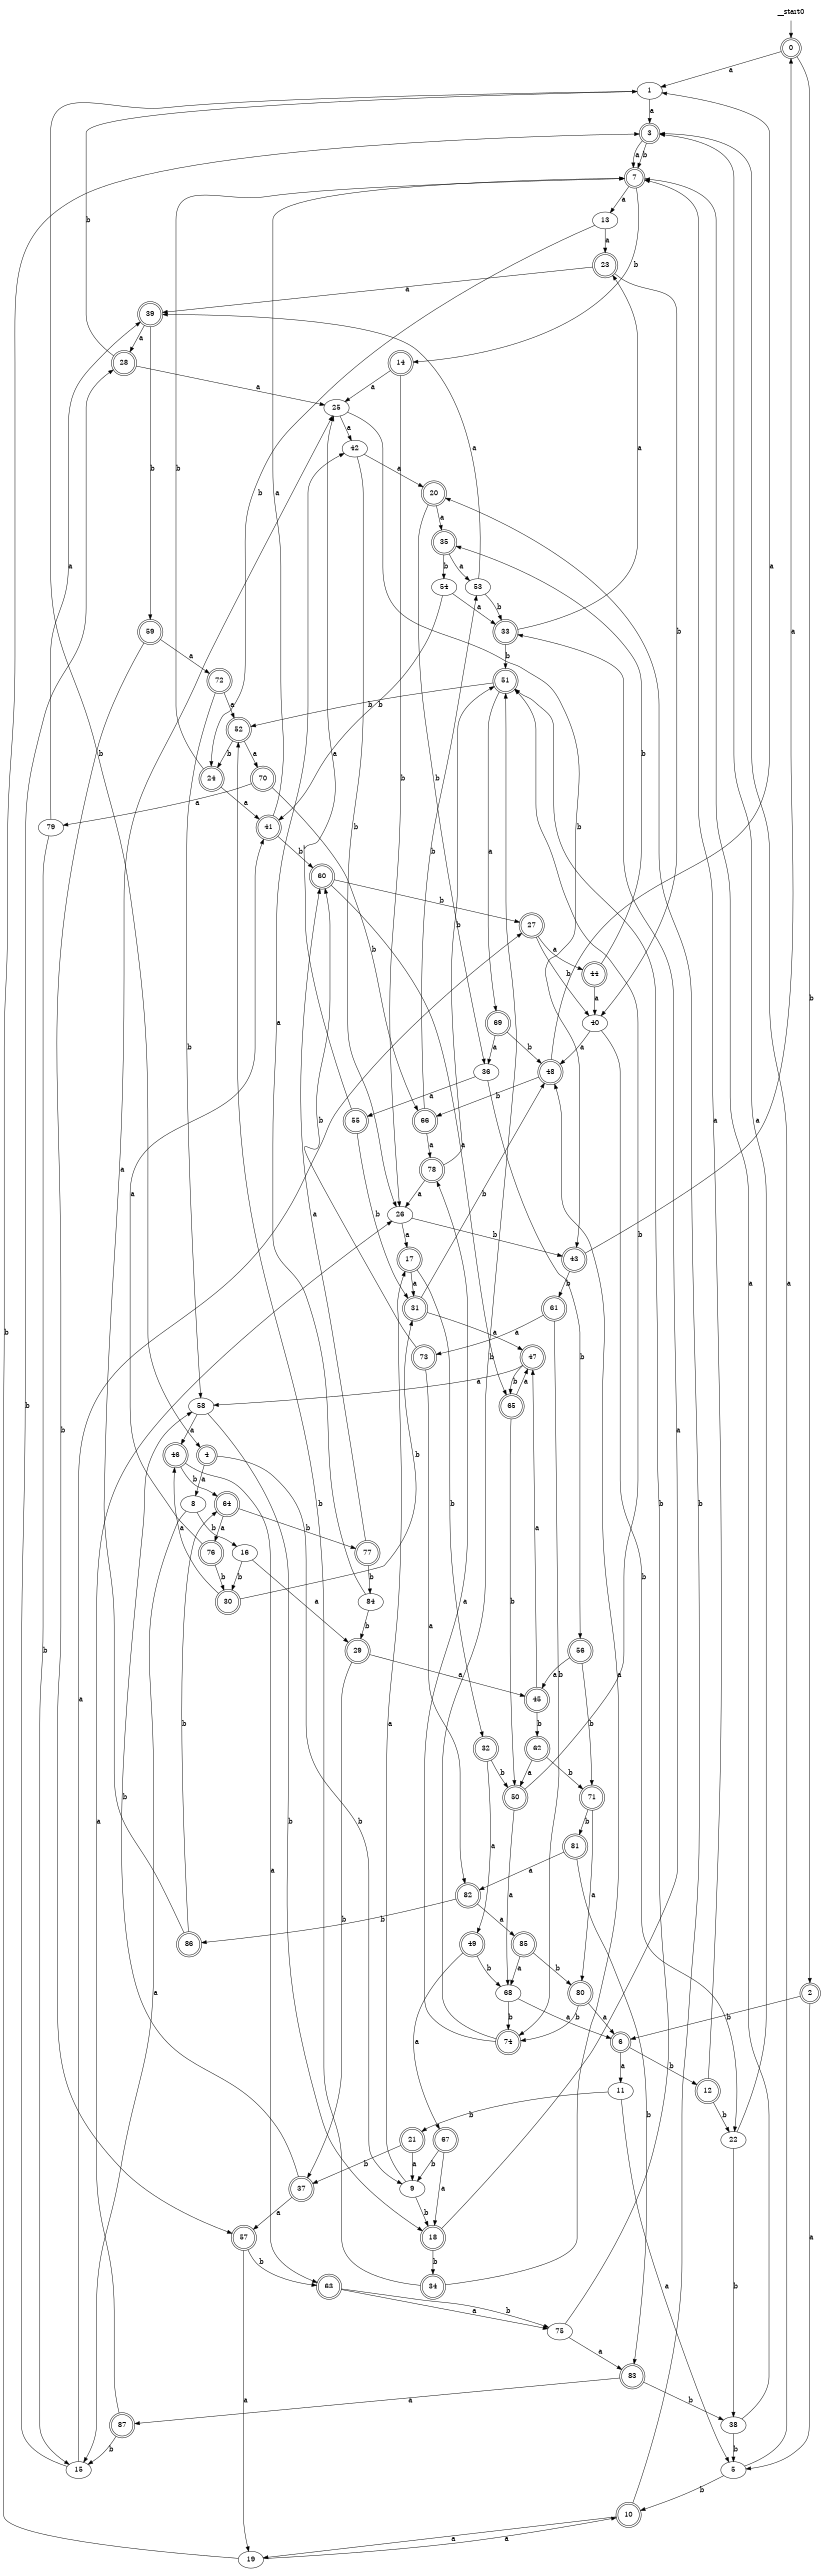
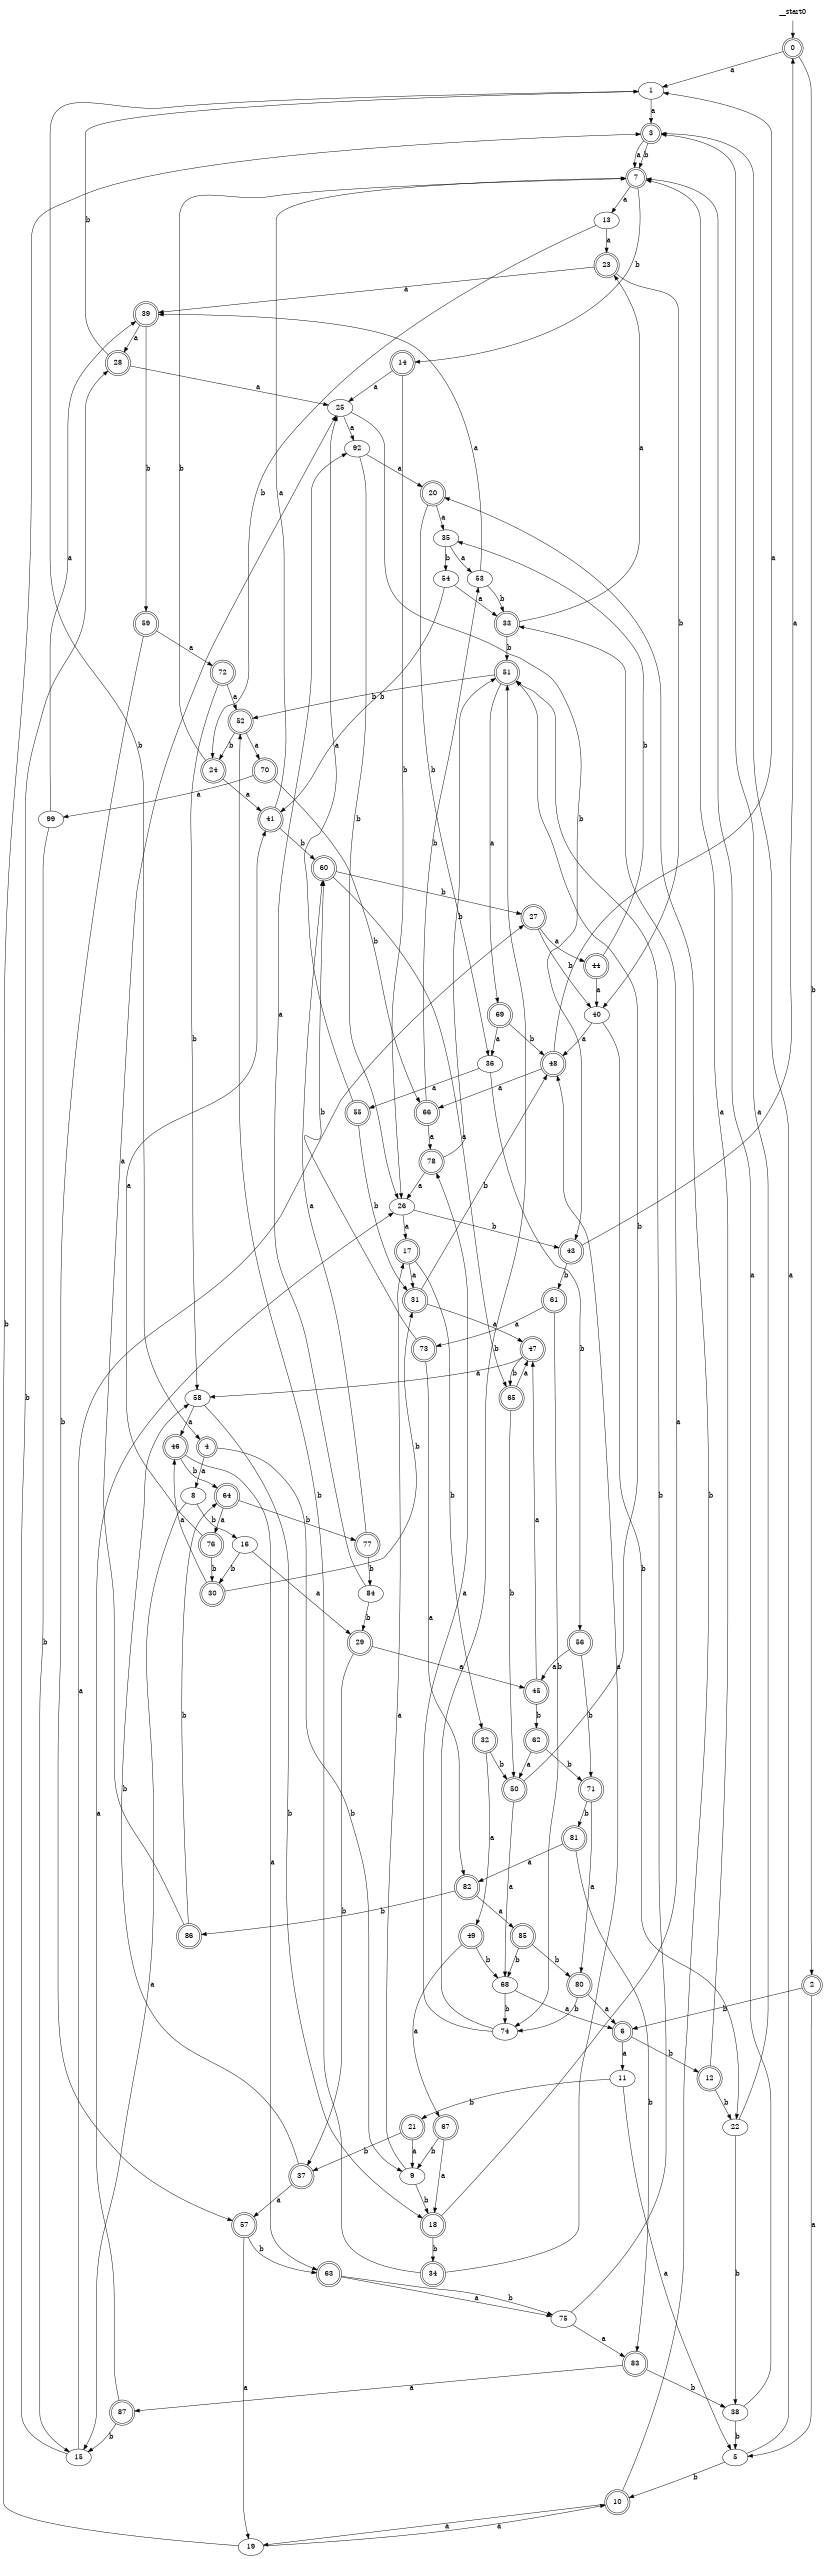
(355, 449) -> (357, 449)
(444, 542) -> (446, 538)
(51, 828) -> (51, 819)
(498, 1097) -> (500, 1088)
(519, 1969) -> (518, 1961)
(508, 2042) -> (505, 2032)
